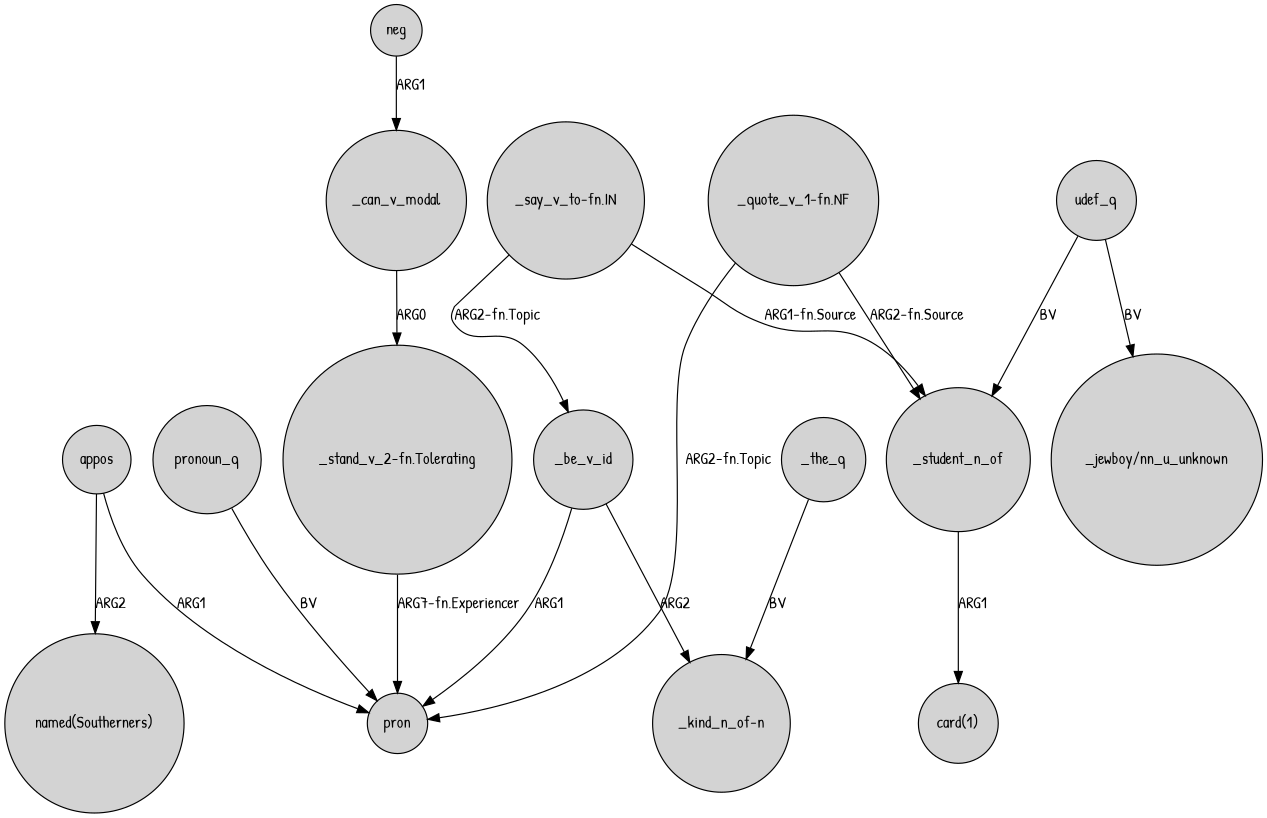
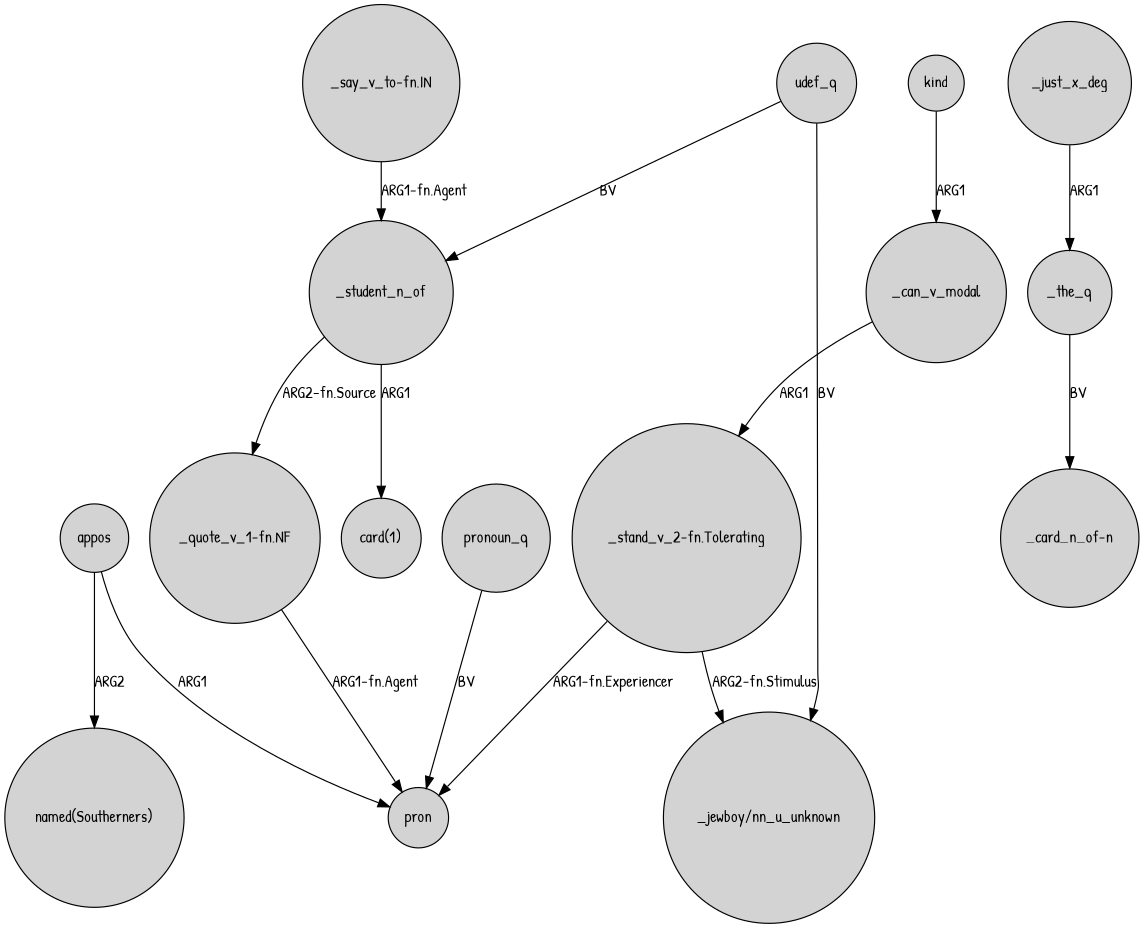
(396, 30) -> (936, 83)
none -> (1070, 83)
(411, 315) -> (794, 394)
(810, 315) -> (424, 191)
(876, 331) -> (283, 385)
(583, 460) -> none
(728, 460) -> (375, 682)
(459, 604) -> (613, 682)
none -> (709, 682)
(721, 723) -> (1070, 538)
